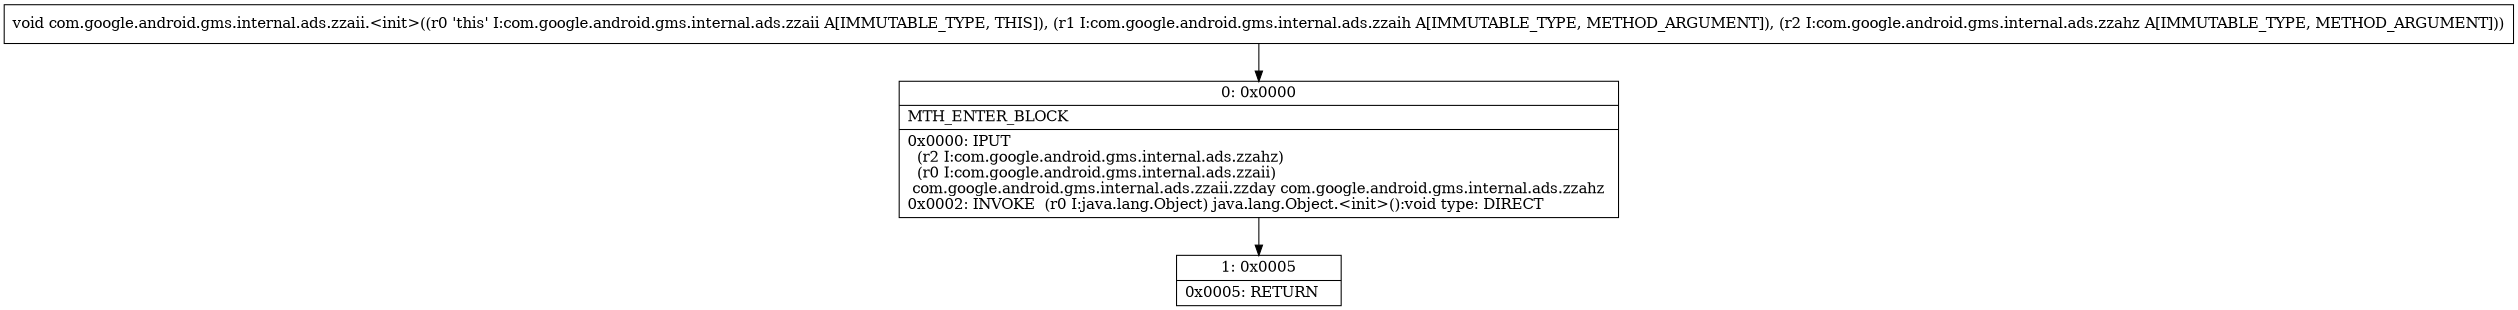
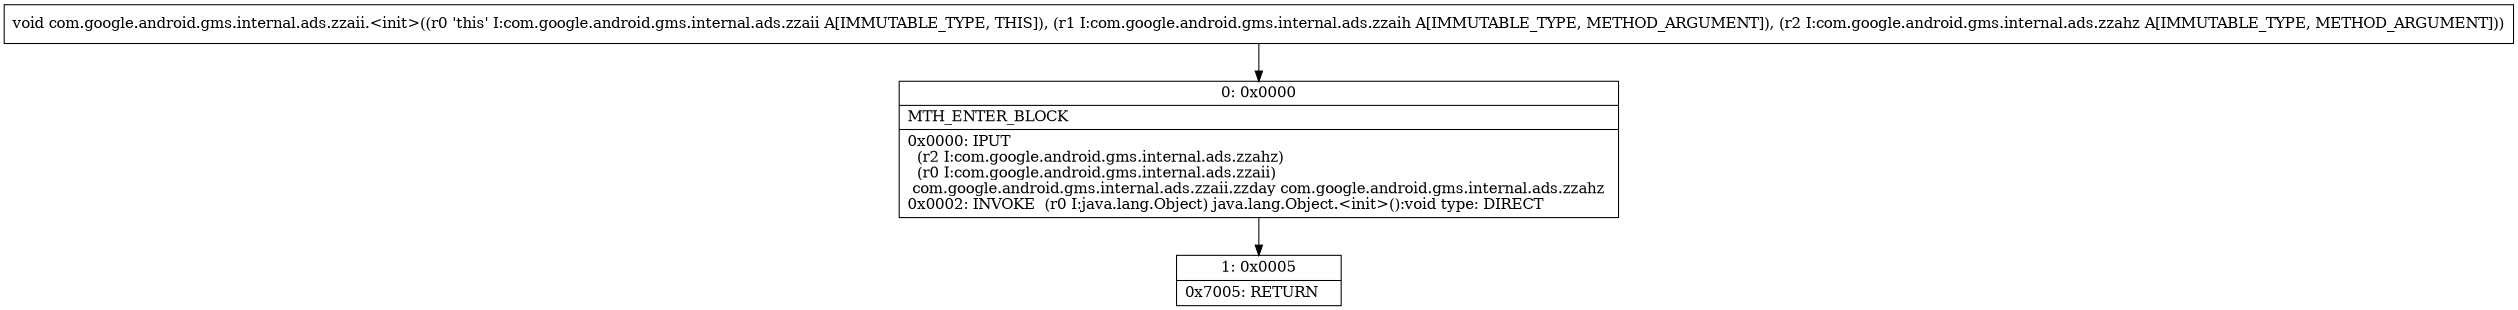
(1259, 293) -> (1259, 293)
